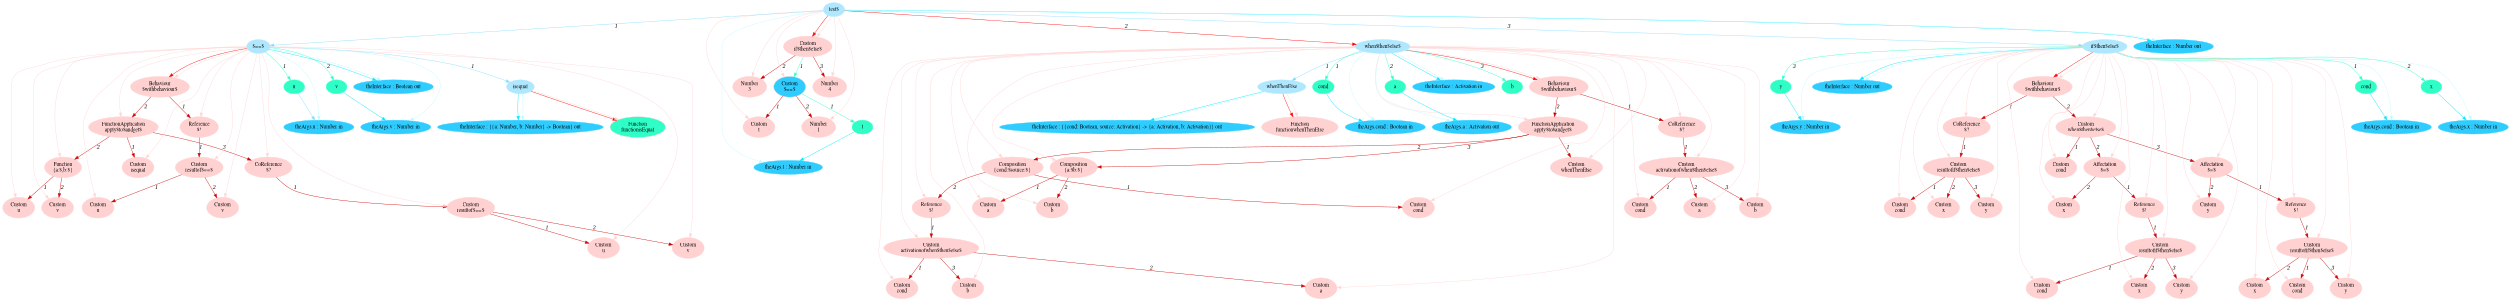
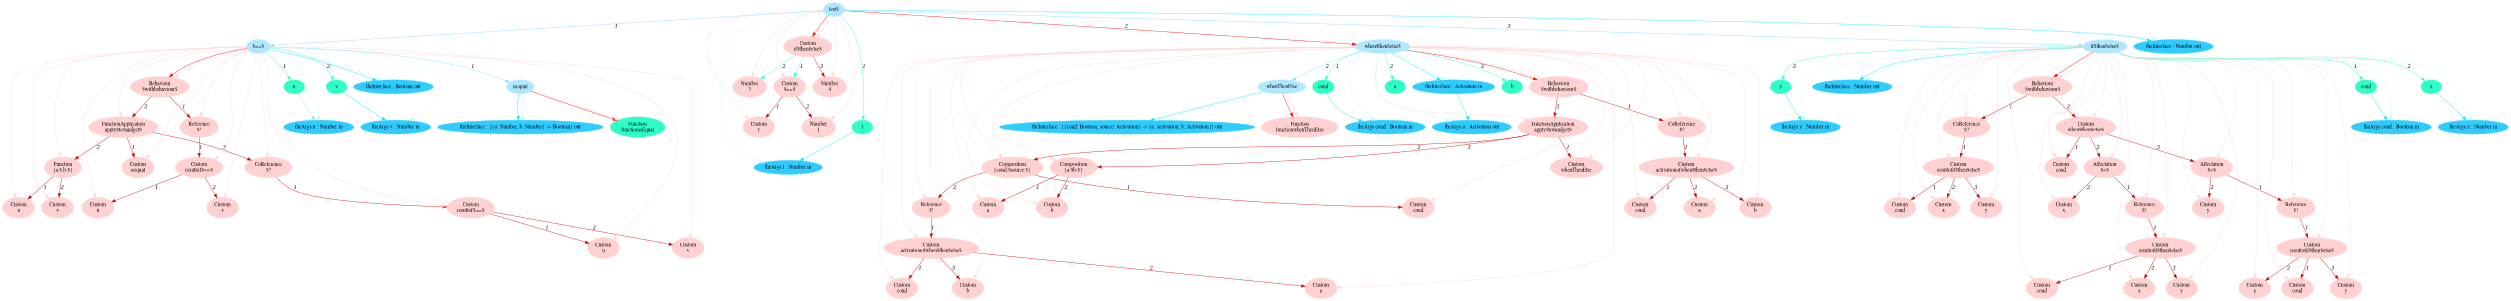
(782, 64) -> (782, 64)
(1328, 67) -> (1328, 67)
(790, 87) -> (790, 87)
(826, 107) -> (861, 63)
(1427, 107) -> (1462, 105)
